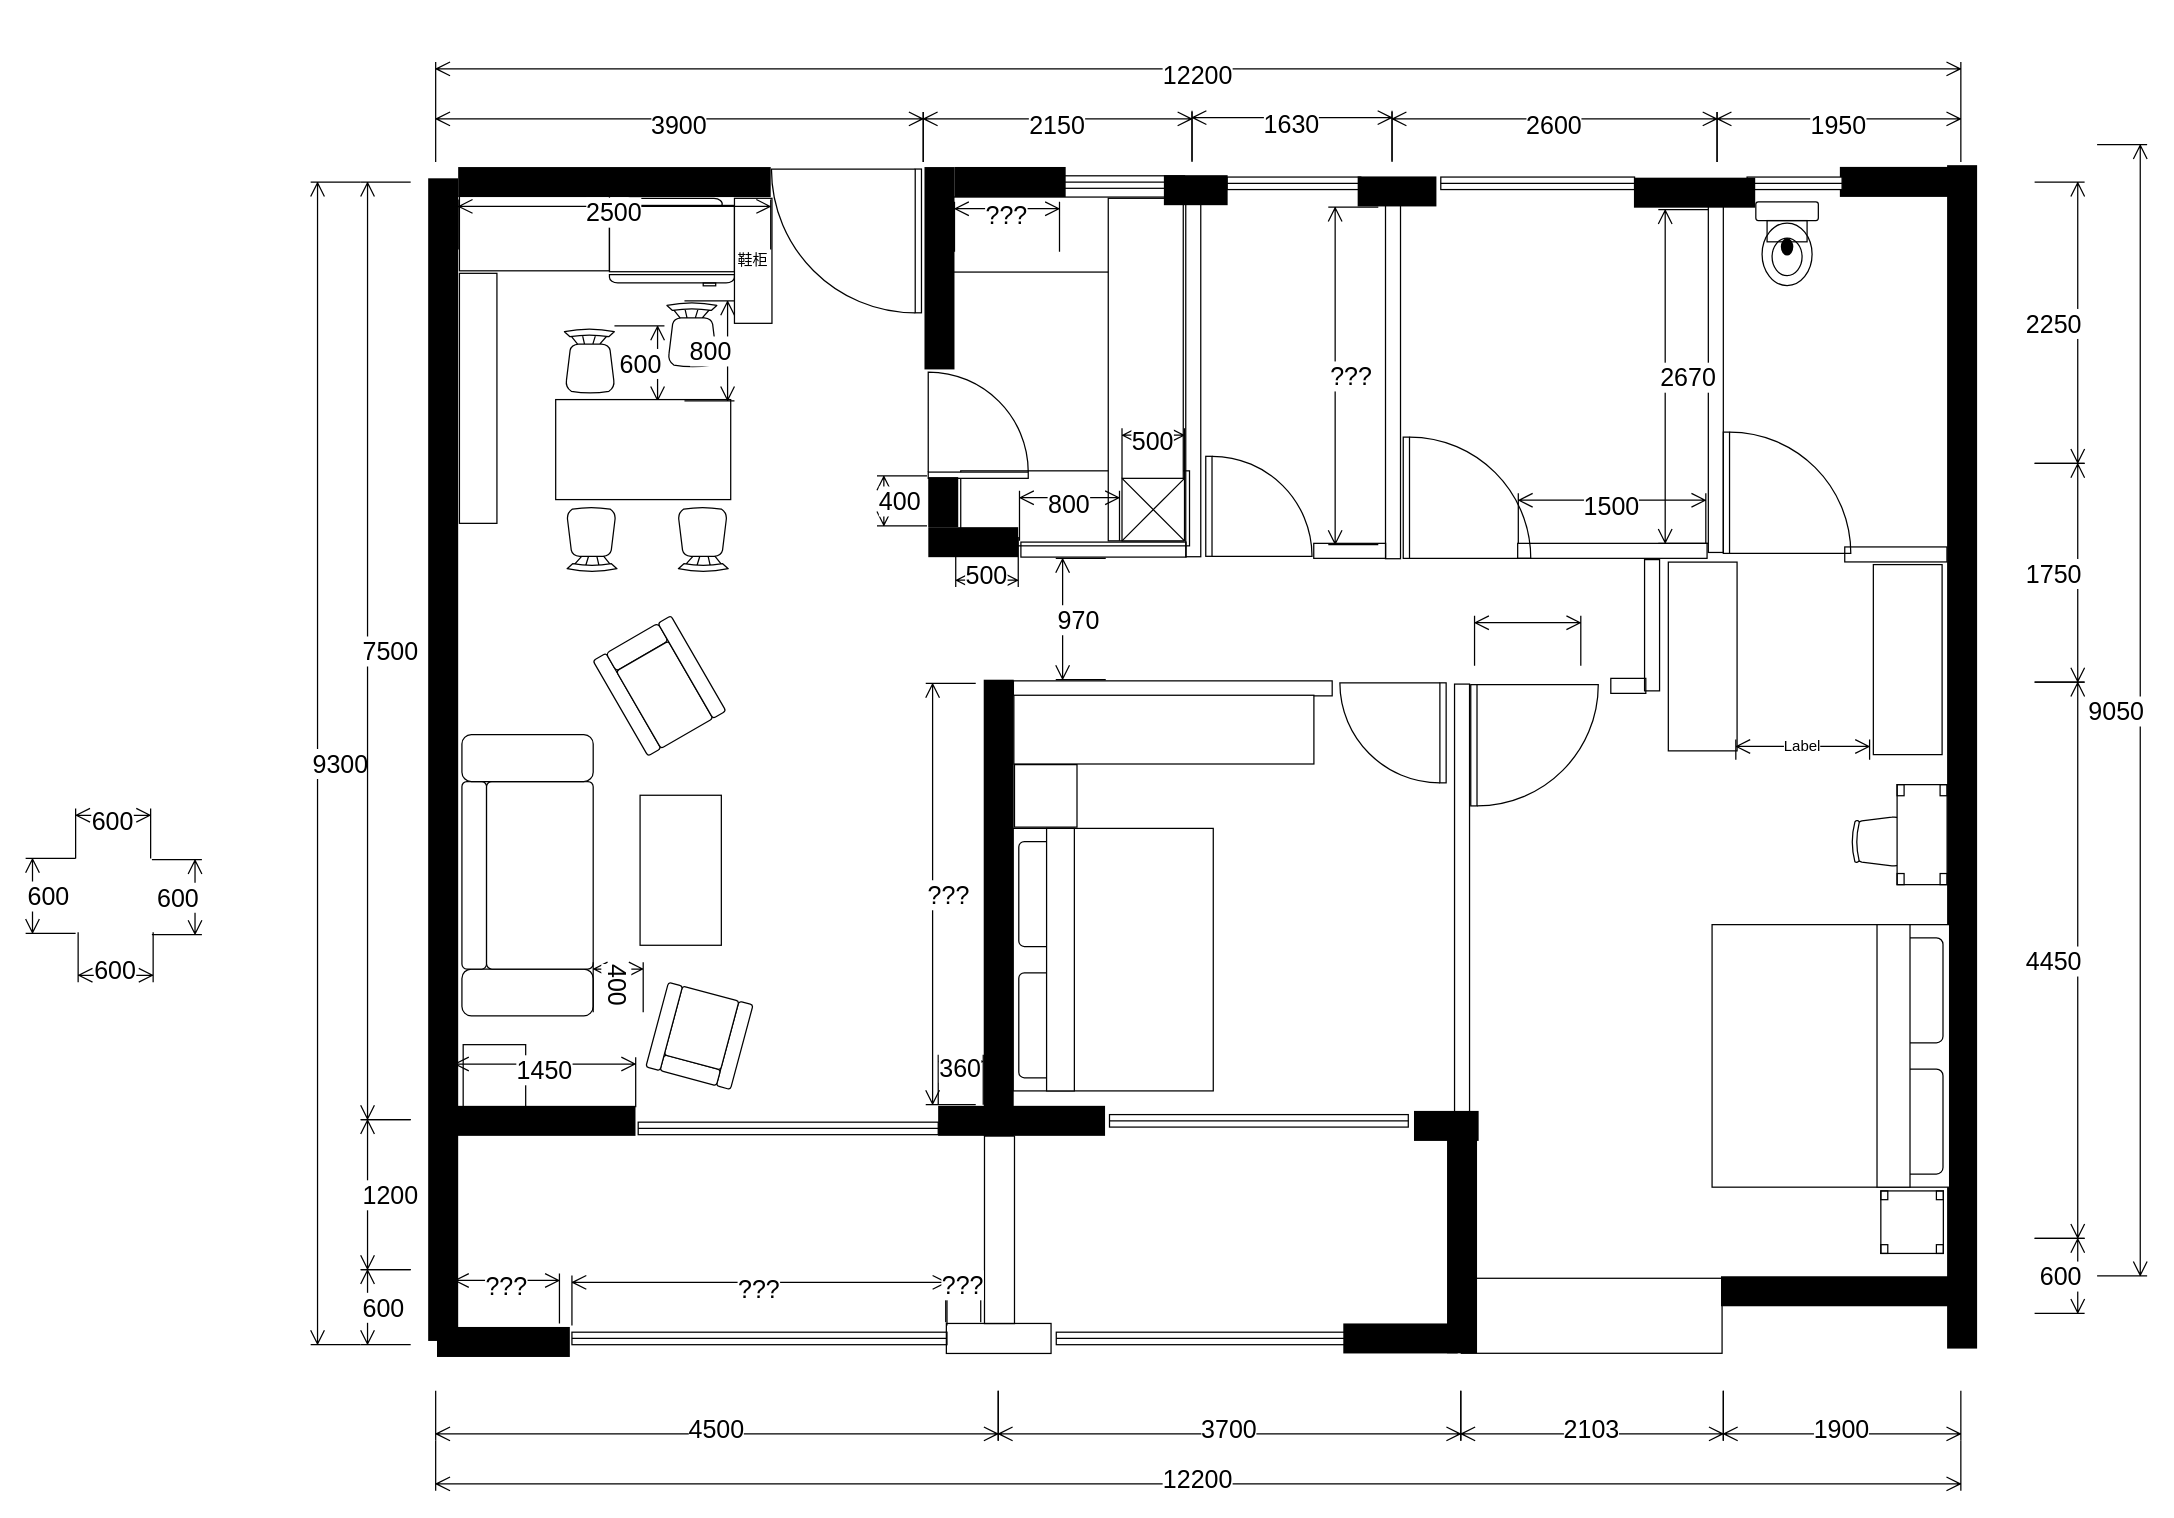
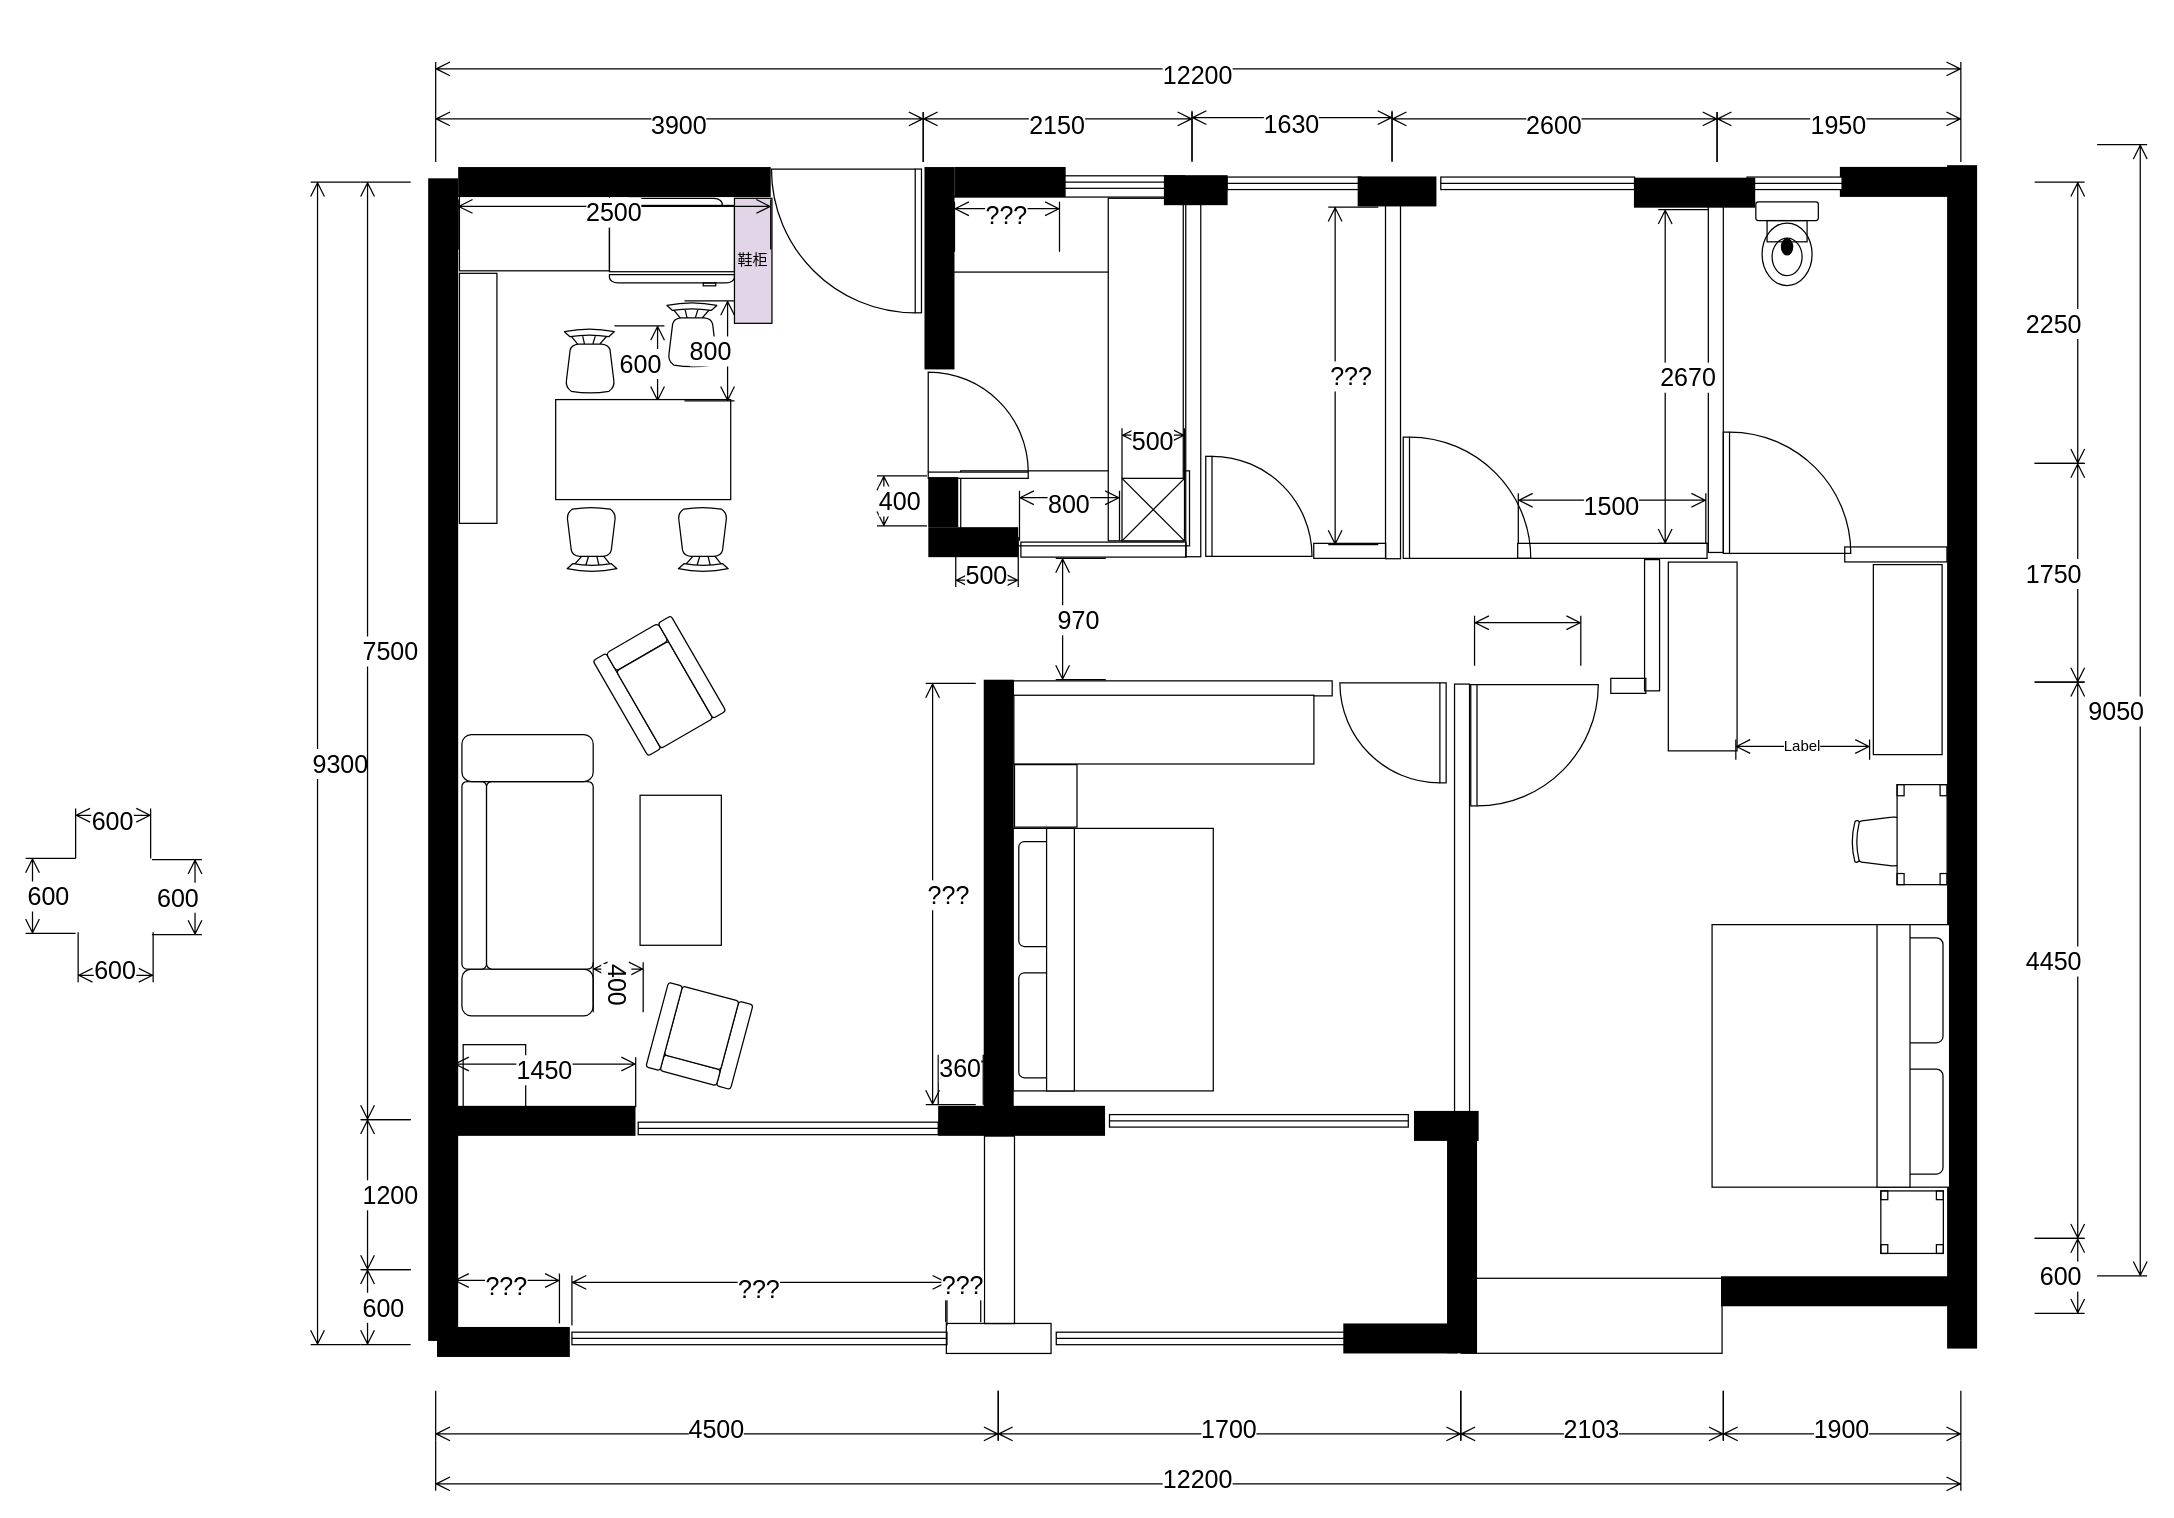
(753, 261) -> (753, 261)
(1229, 1428) -> (1229, 1428)
